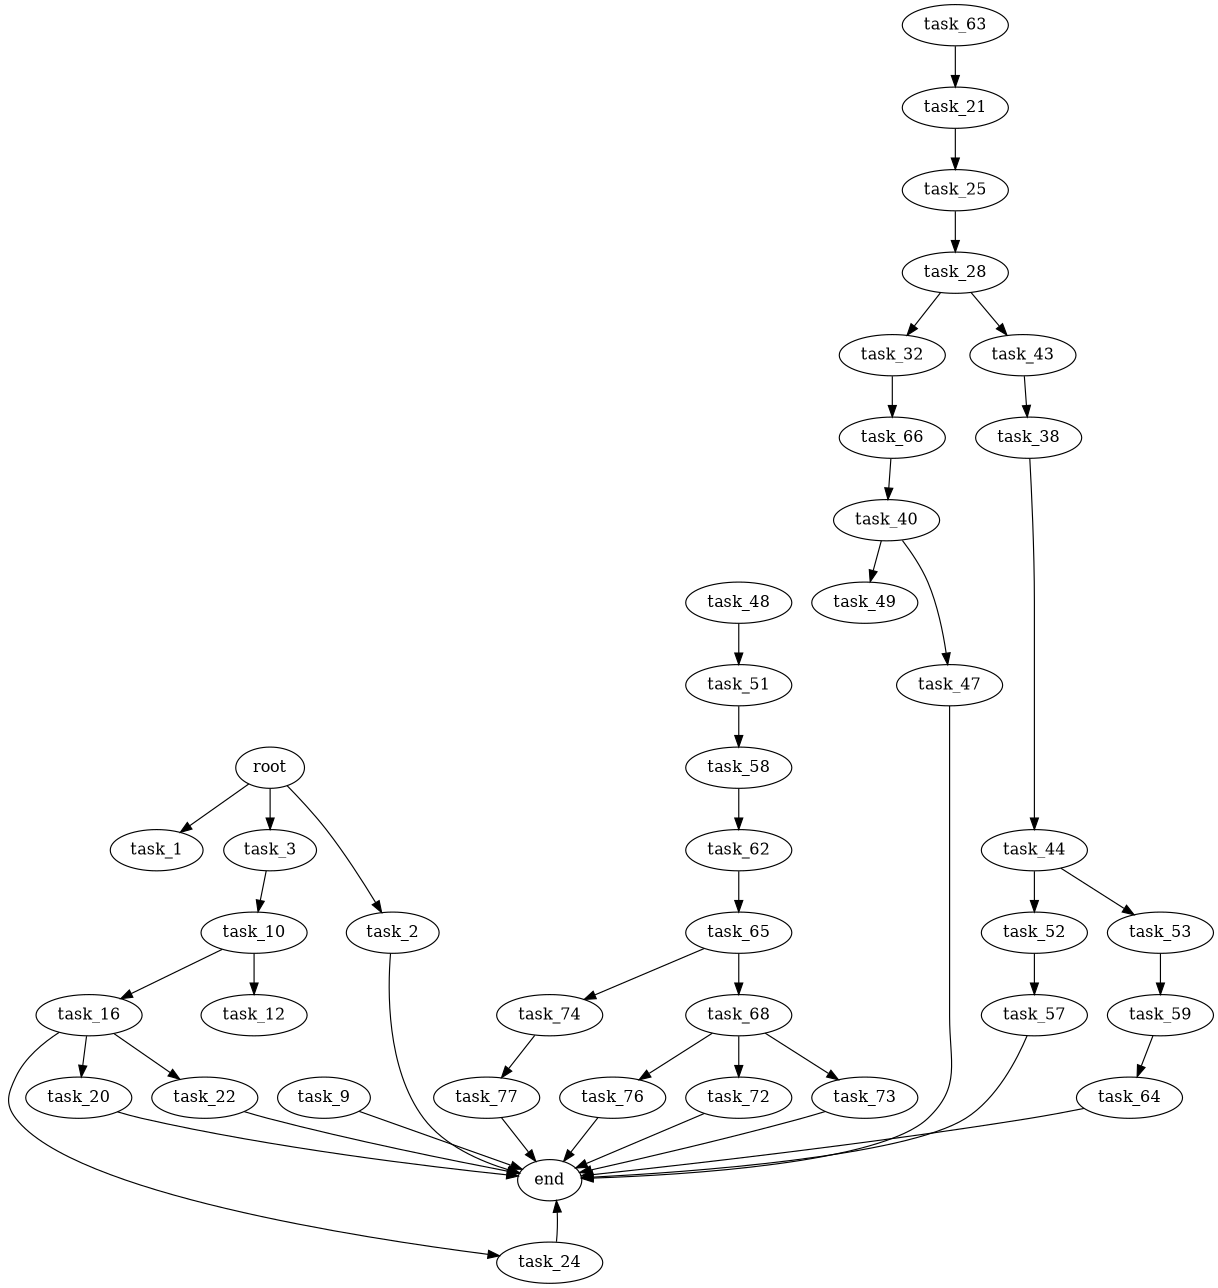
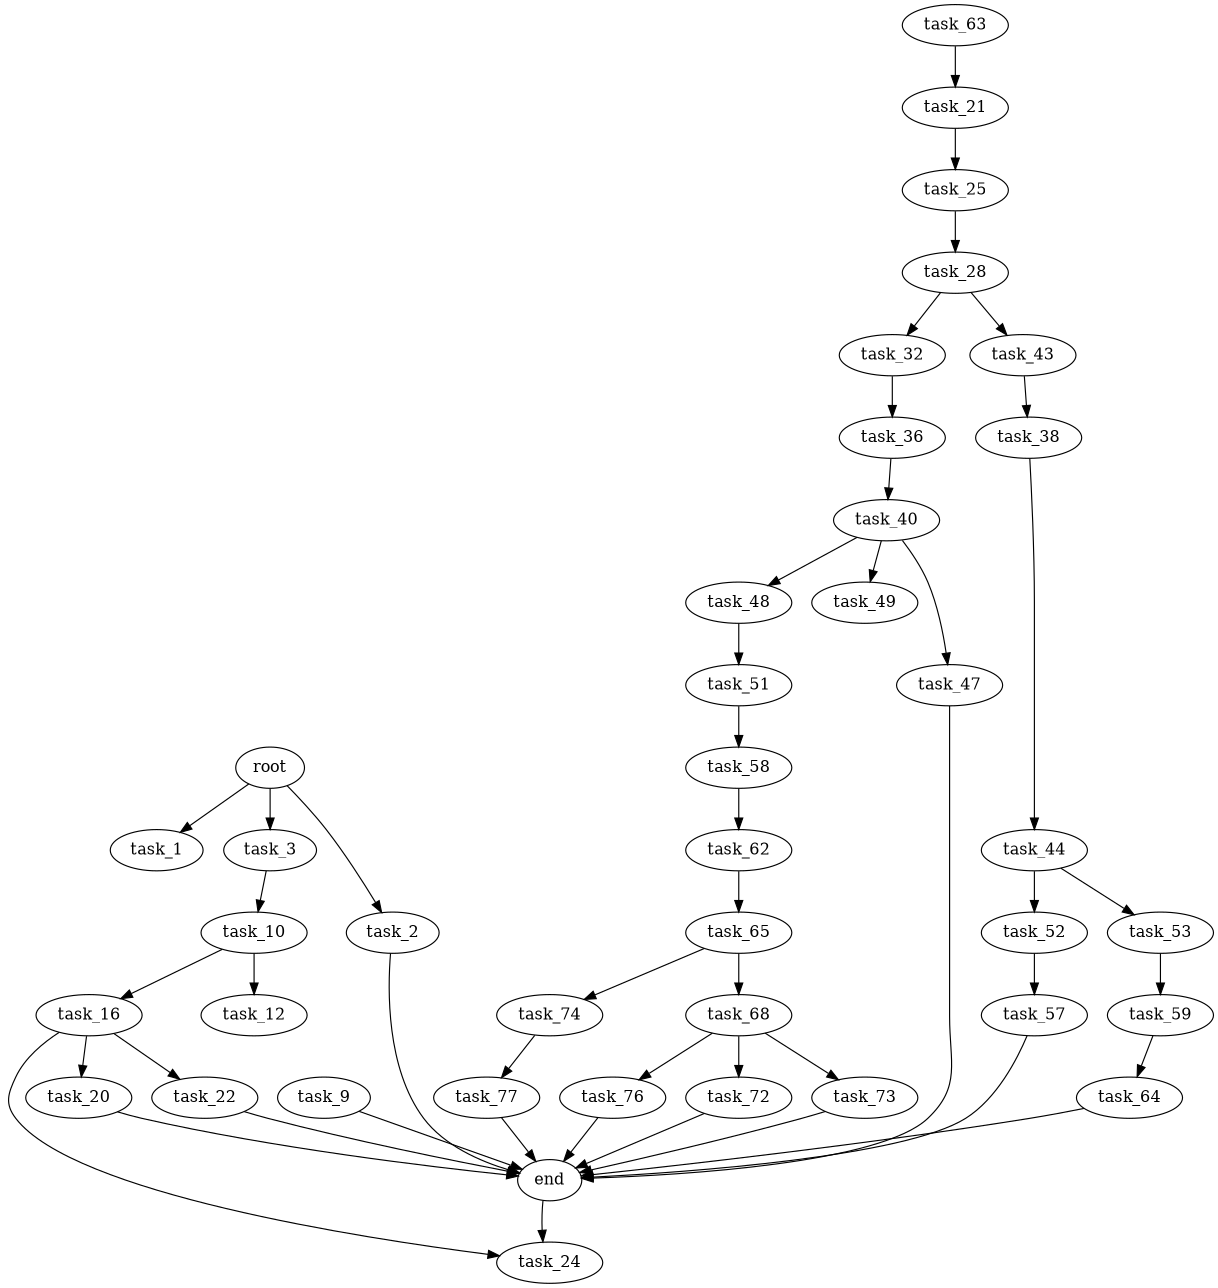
(892, 438) -> (892, 438)
none -> (818, 559)
(557, 1227) -> (542, 1215)
